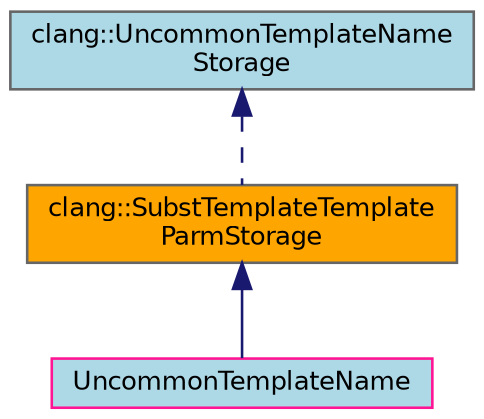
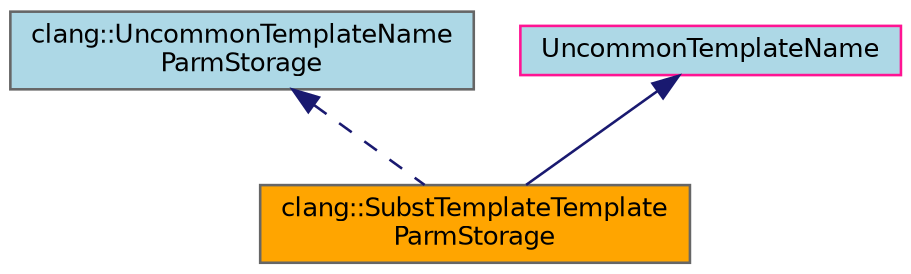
(242, 50) -> (242, 50)
(242, 324) -> (592, 138)
